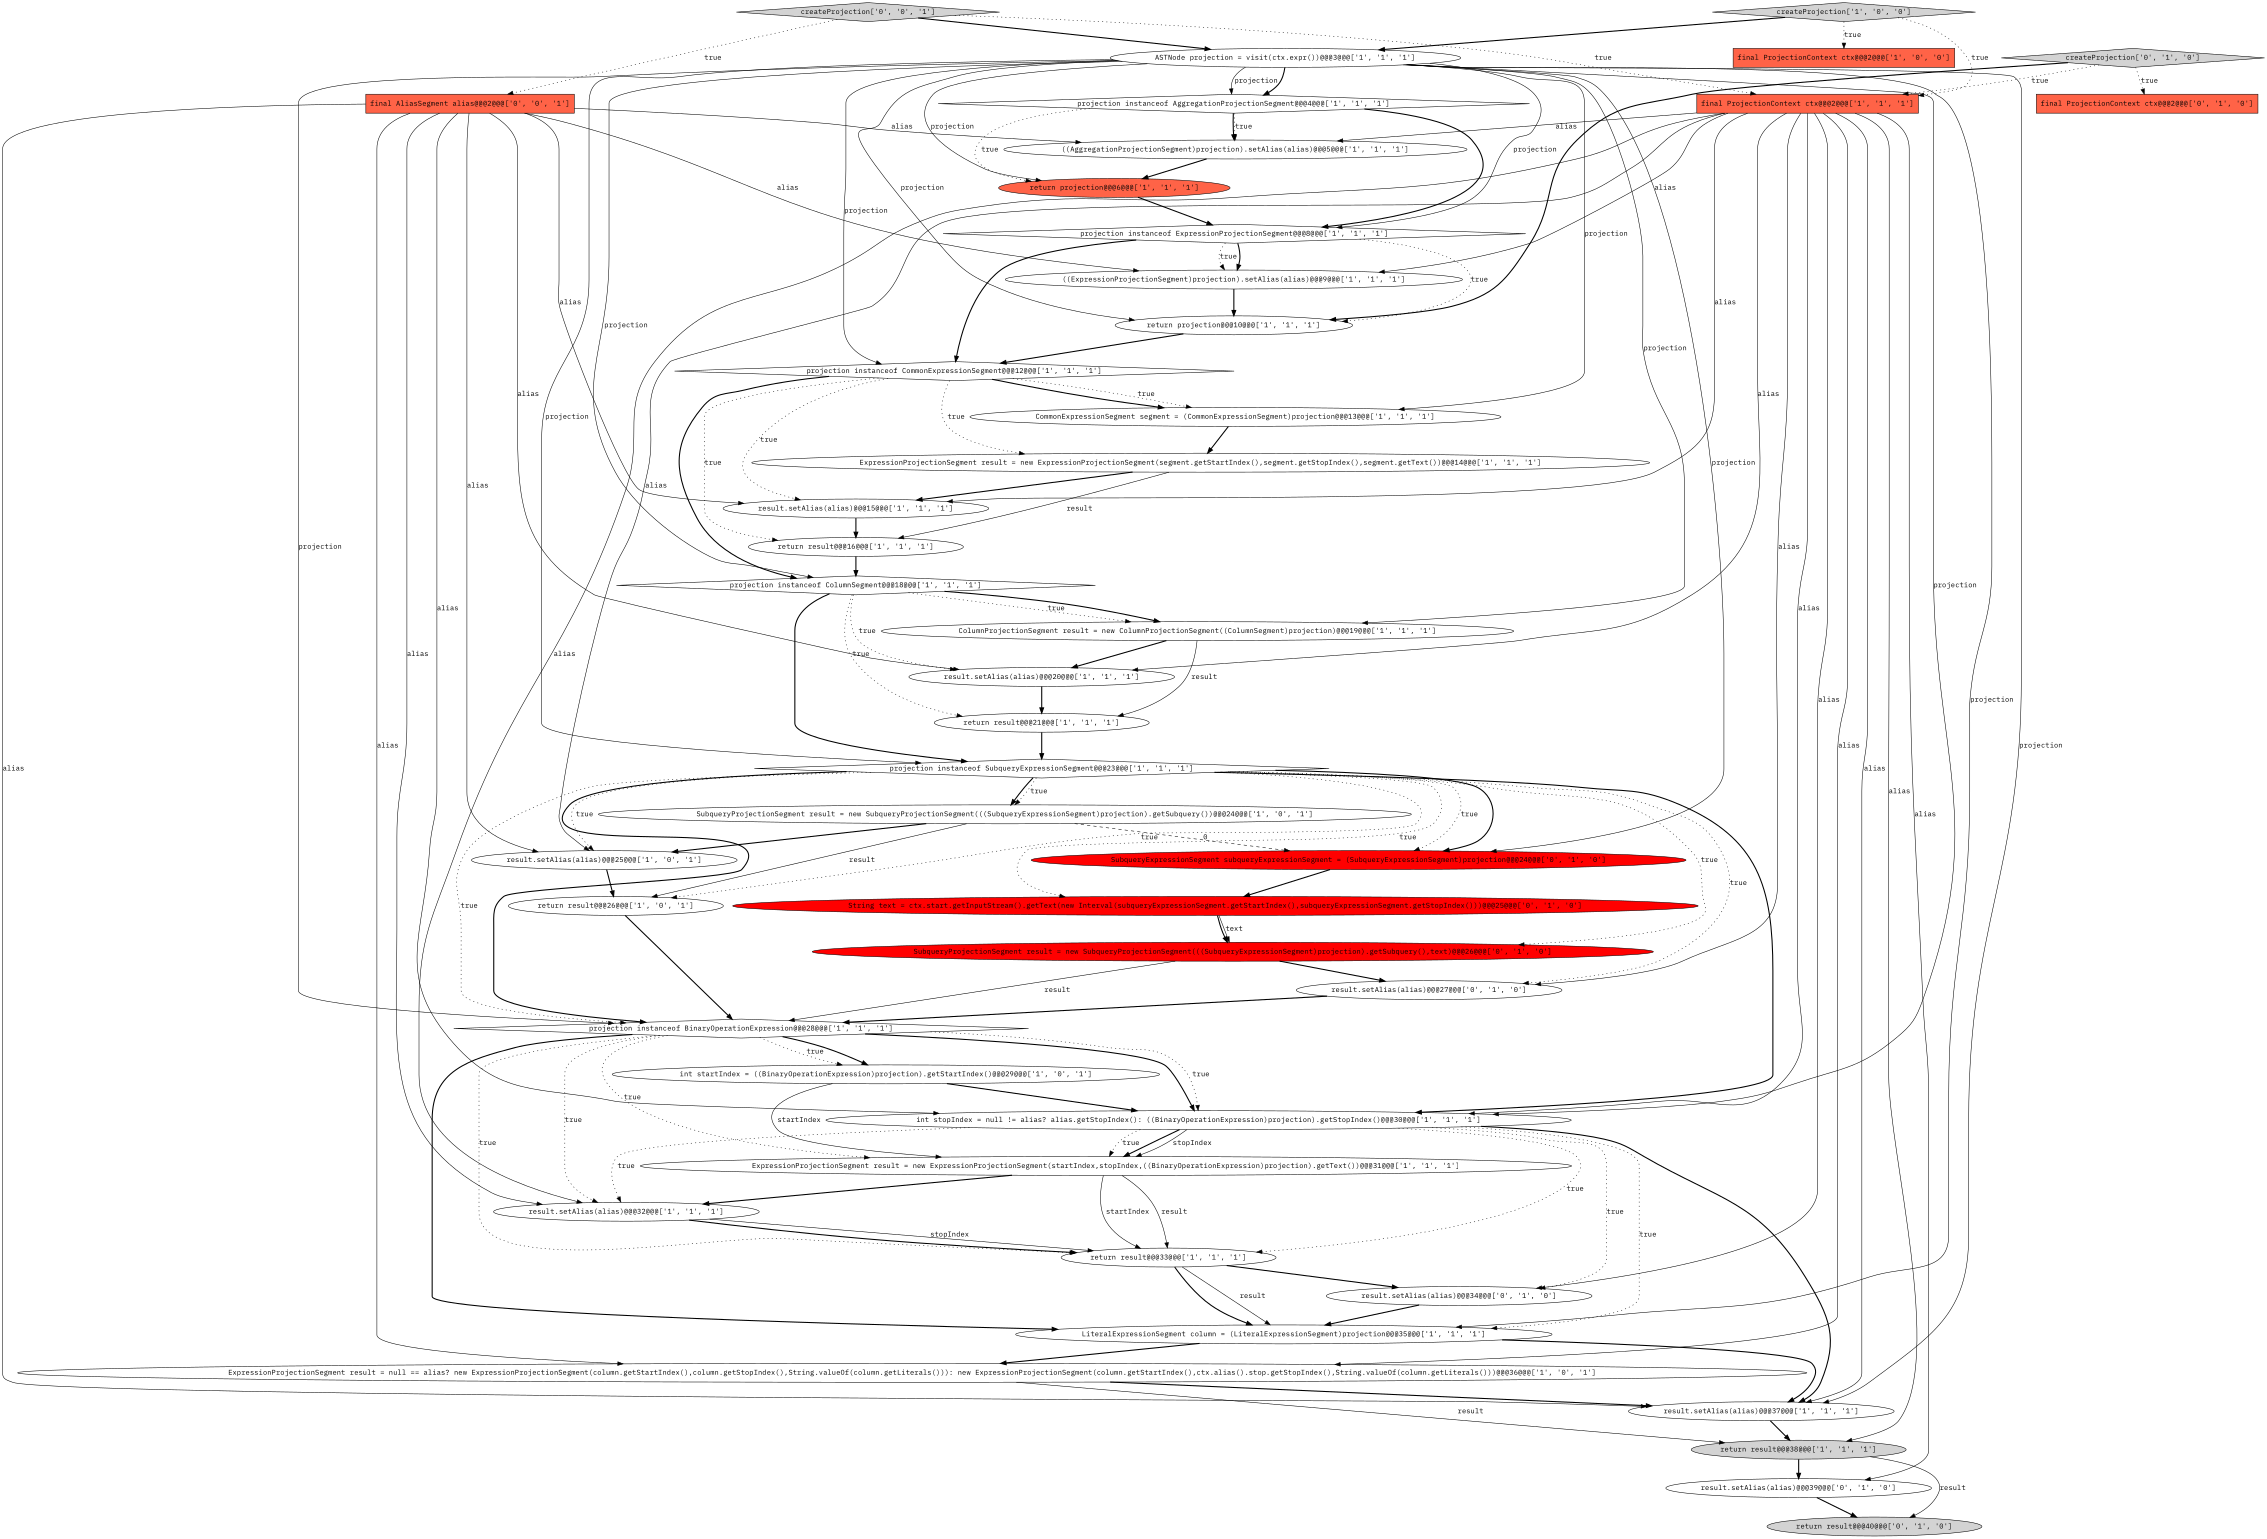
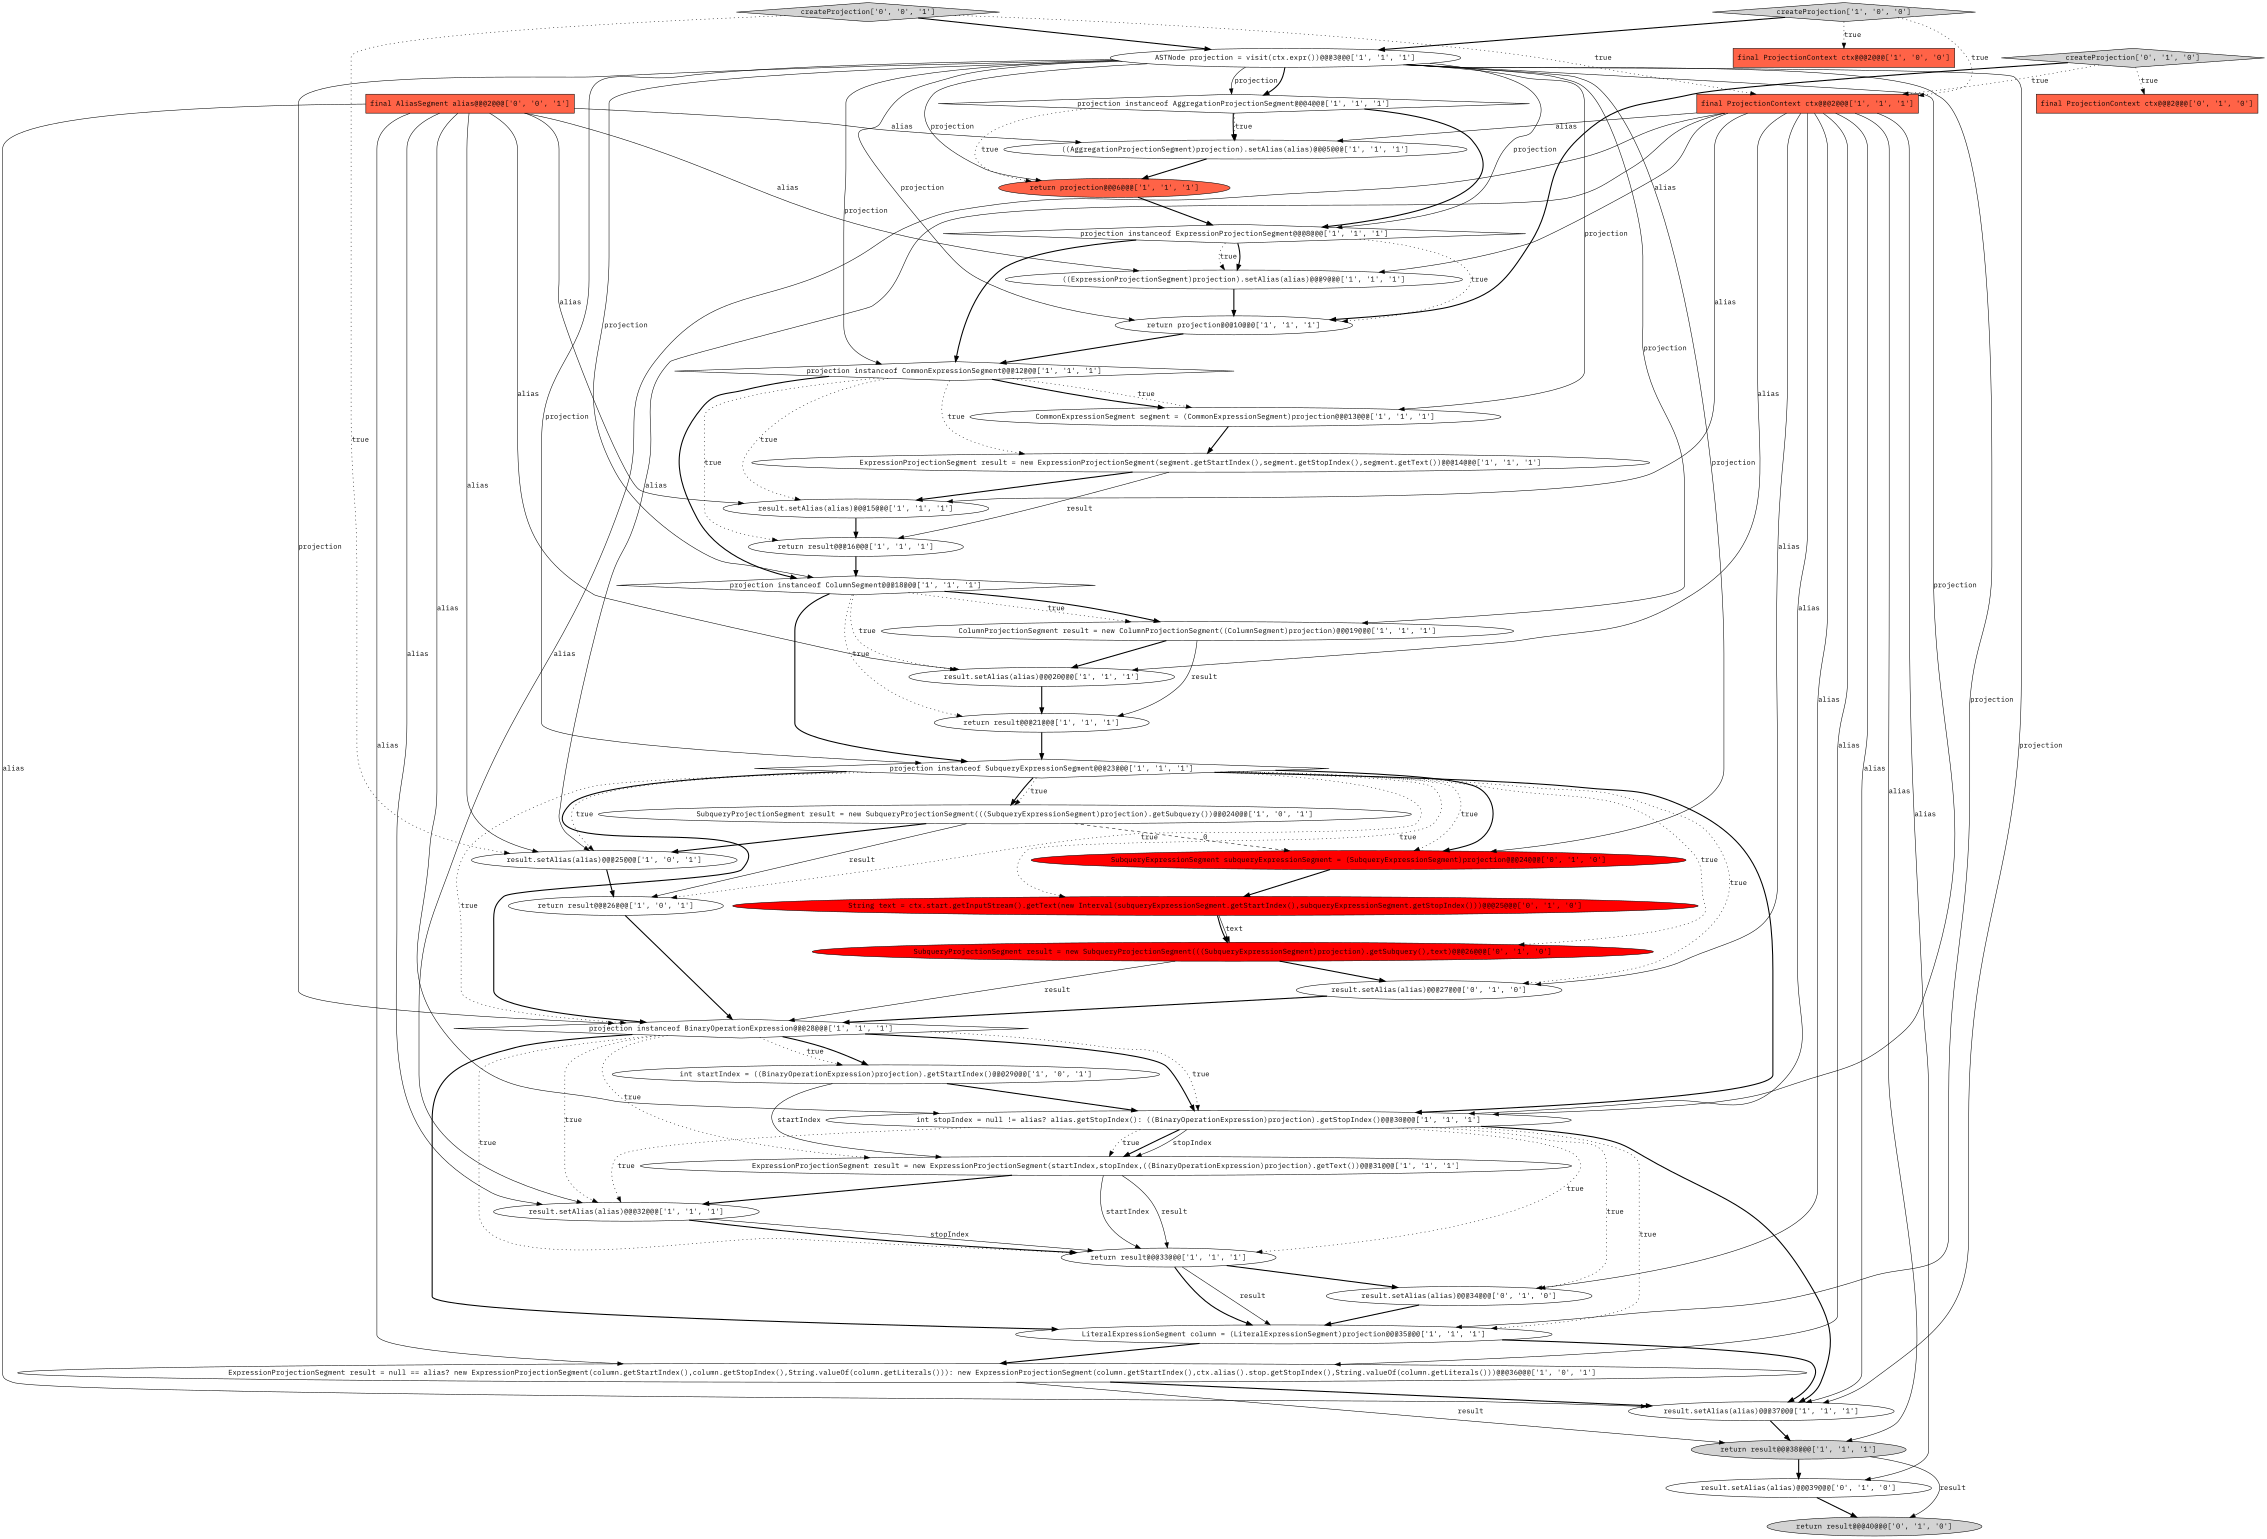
(675, 56) -> (351, 282)
